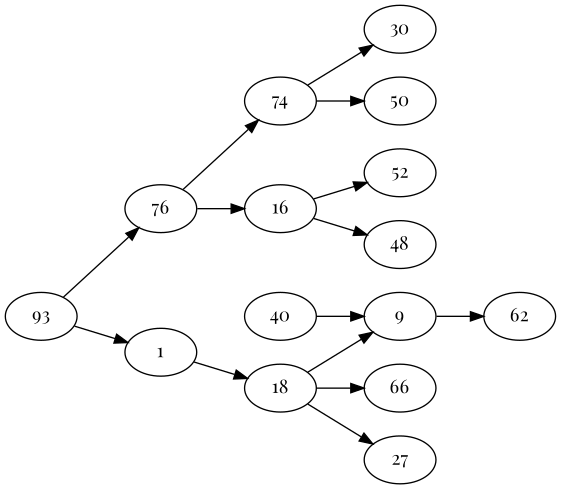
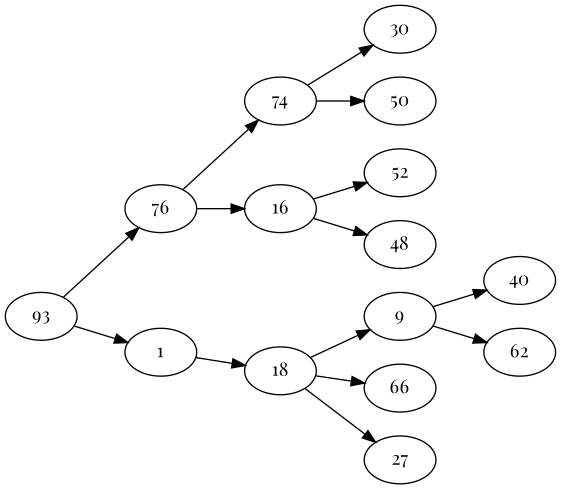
(334, 316) -> (454, 300)
